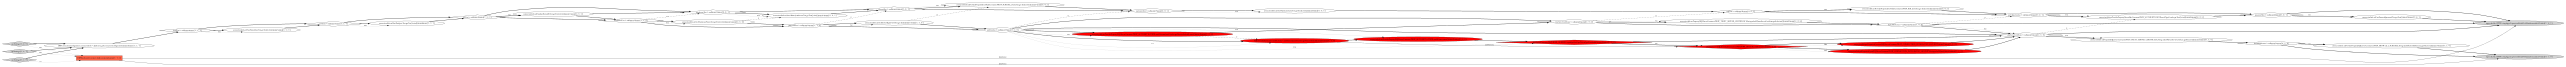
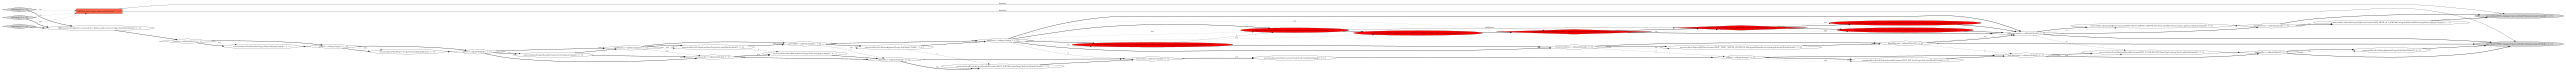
none -> (2159, 32)
